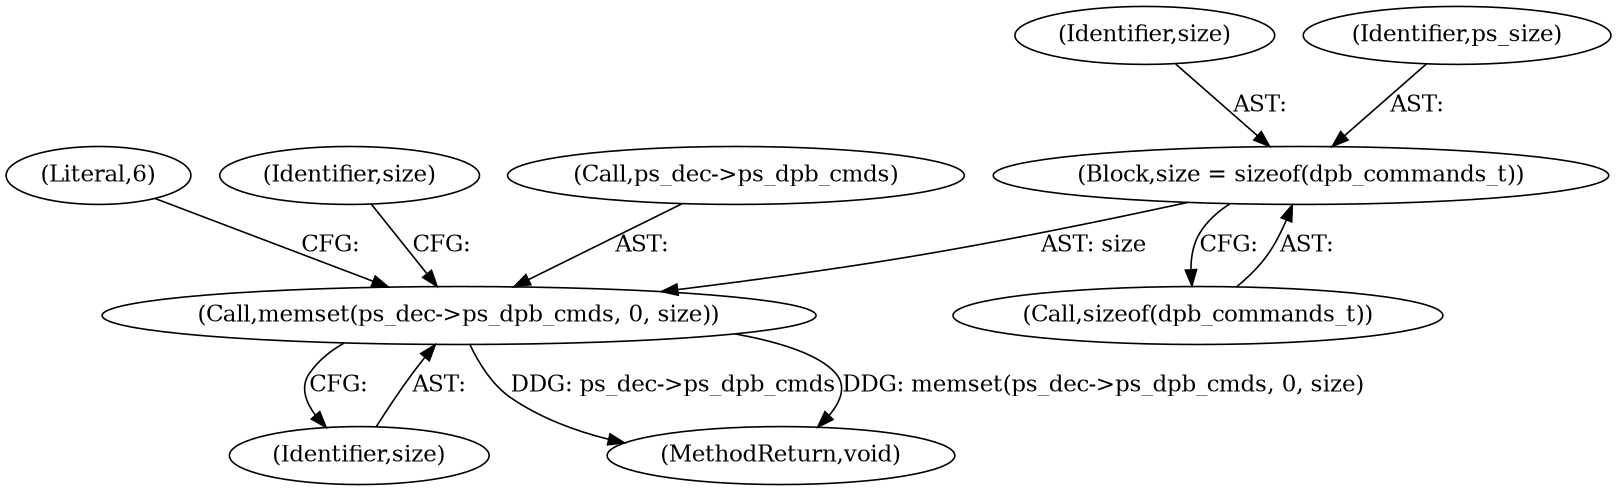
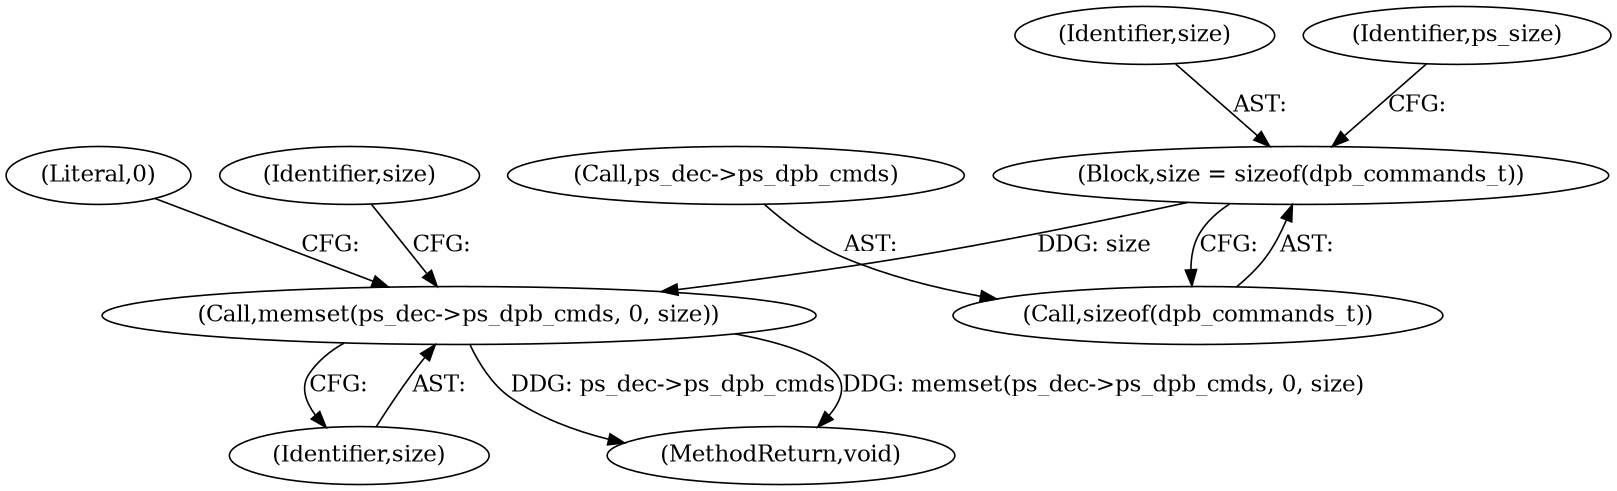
(1421, 105) -> (1421, 105)
(99, 175) -> (99, 175)
(605, 242) -> (882, 272)
(1094, 245) -> (1094, 245)
